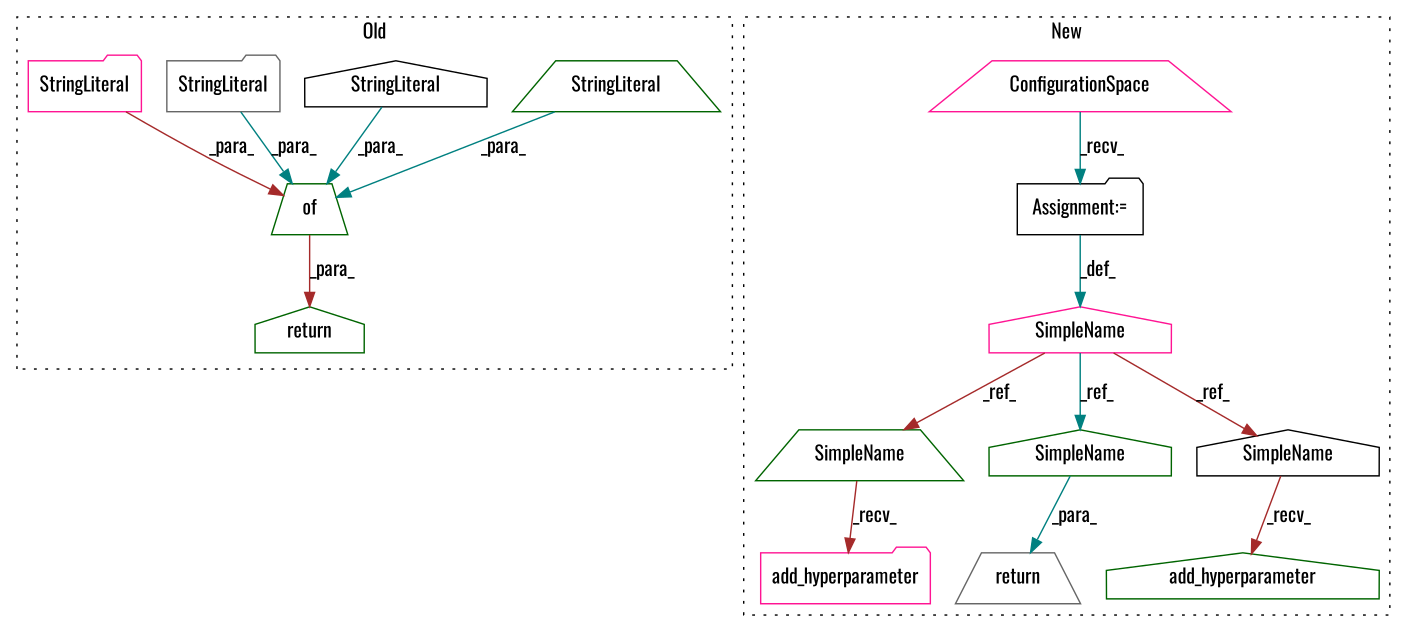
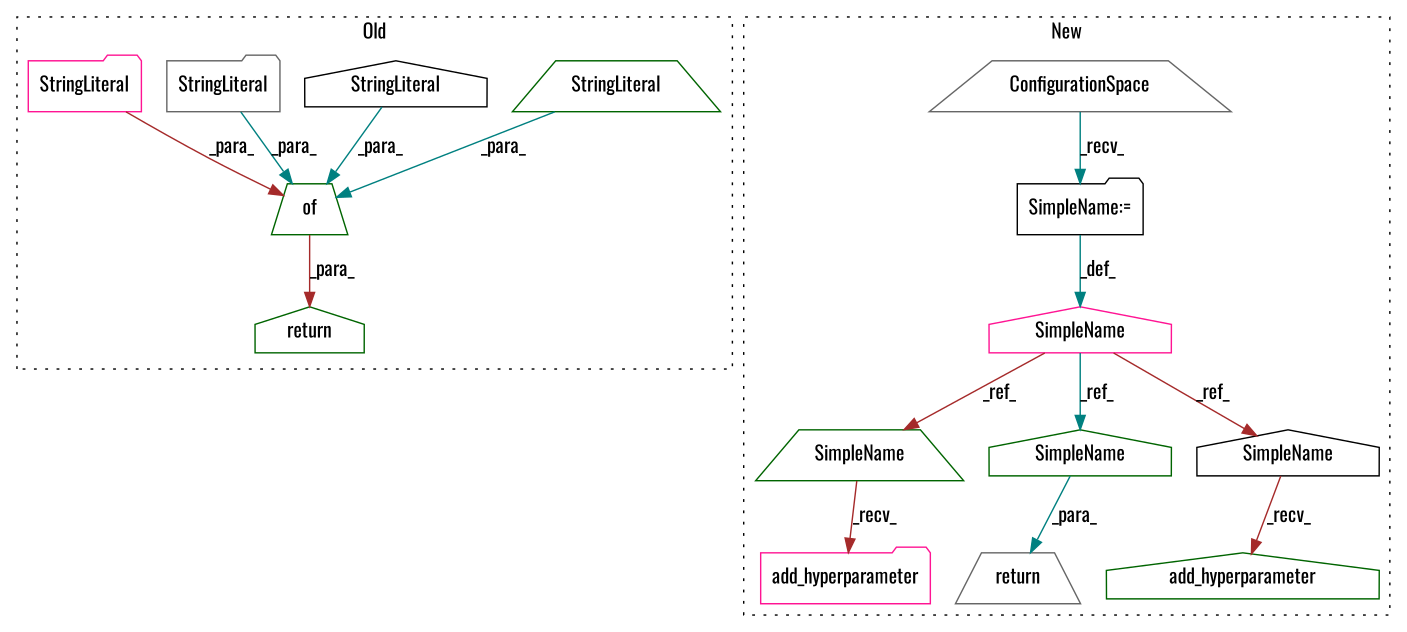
(1080, 86) -> (1080, 86)
(1080, 209) -> (1080, 209)
